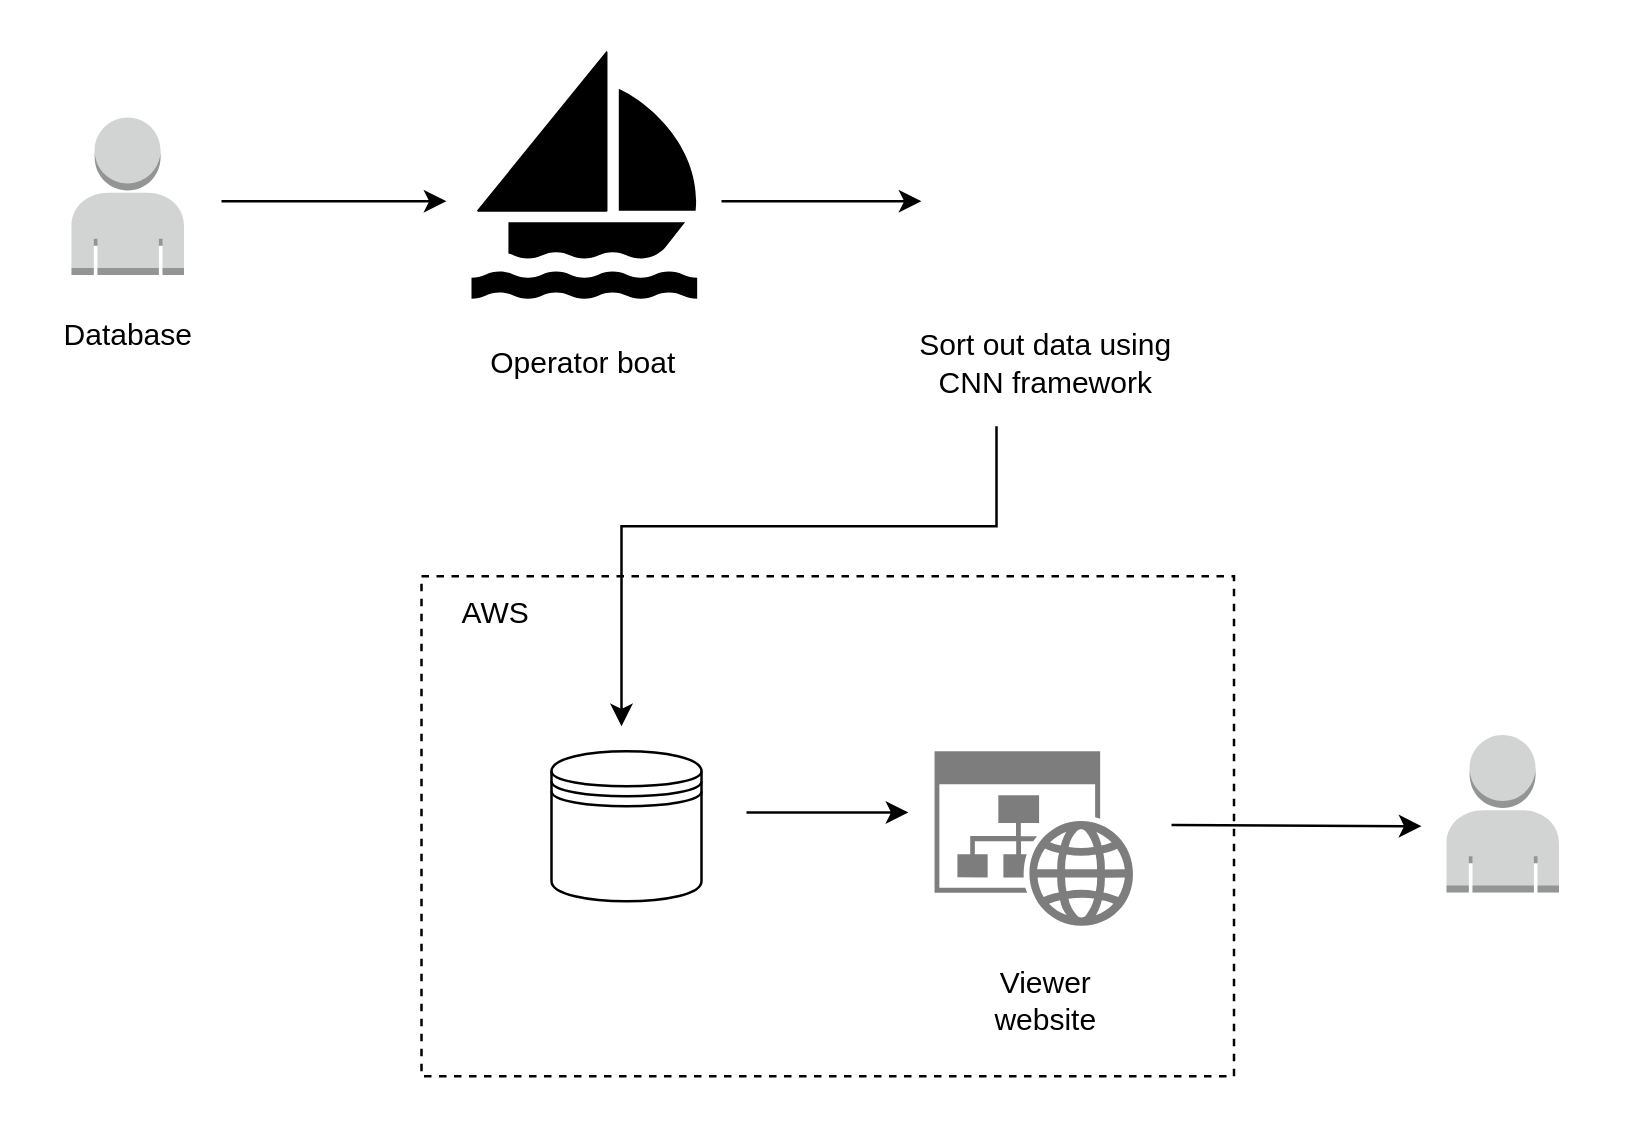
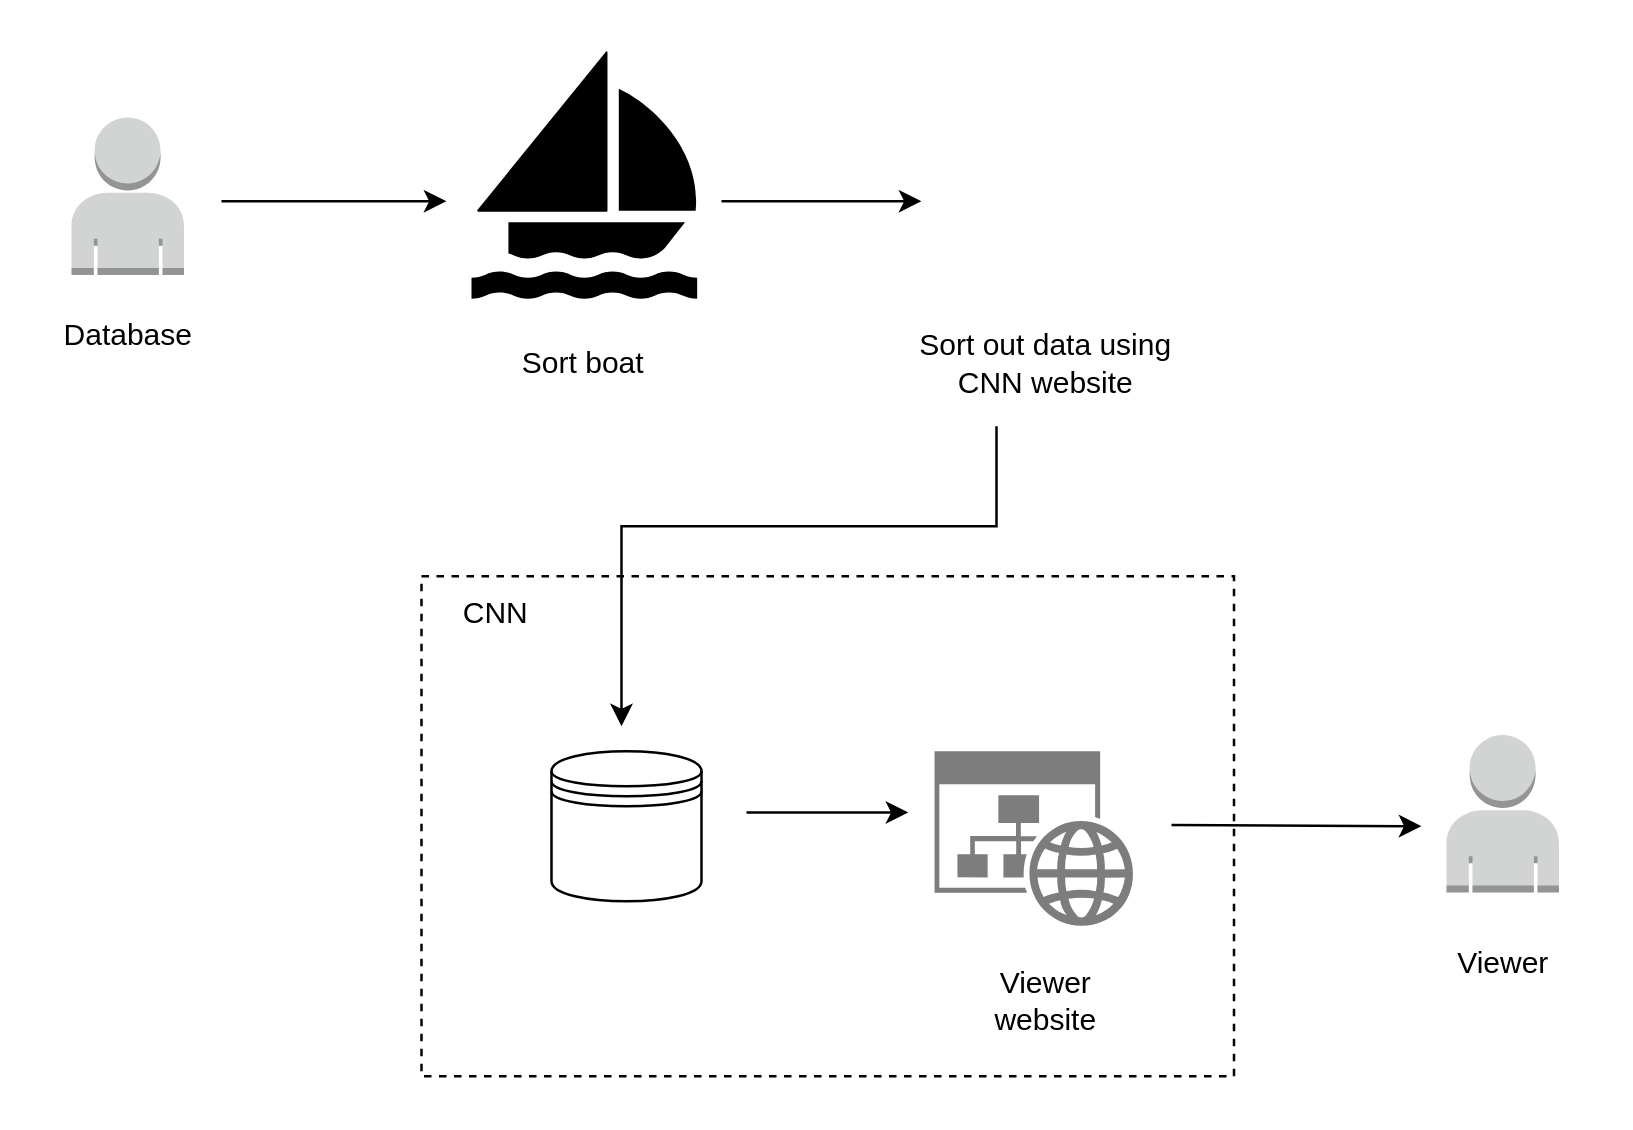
(584, 364) -> (584, 364)
(1046, 364) -> (1046, 364)
(496, 614) -> (496, 614)
none -> (1503, 964)
